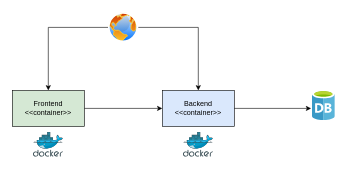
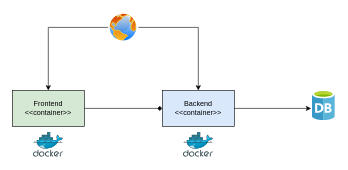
(156, 108) -> (156, 108)
